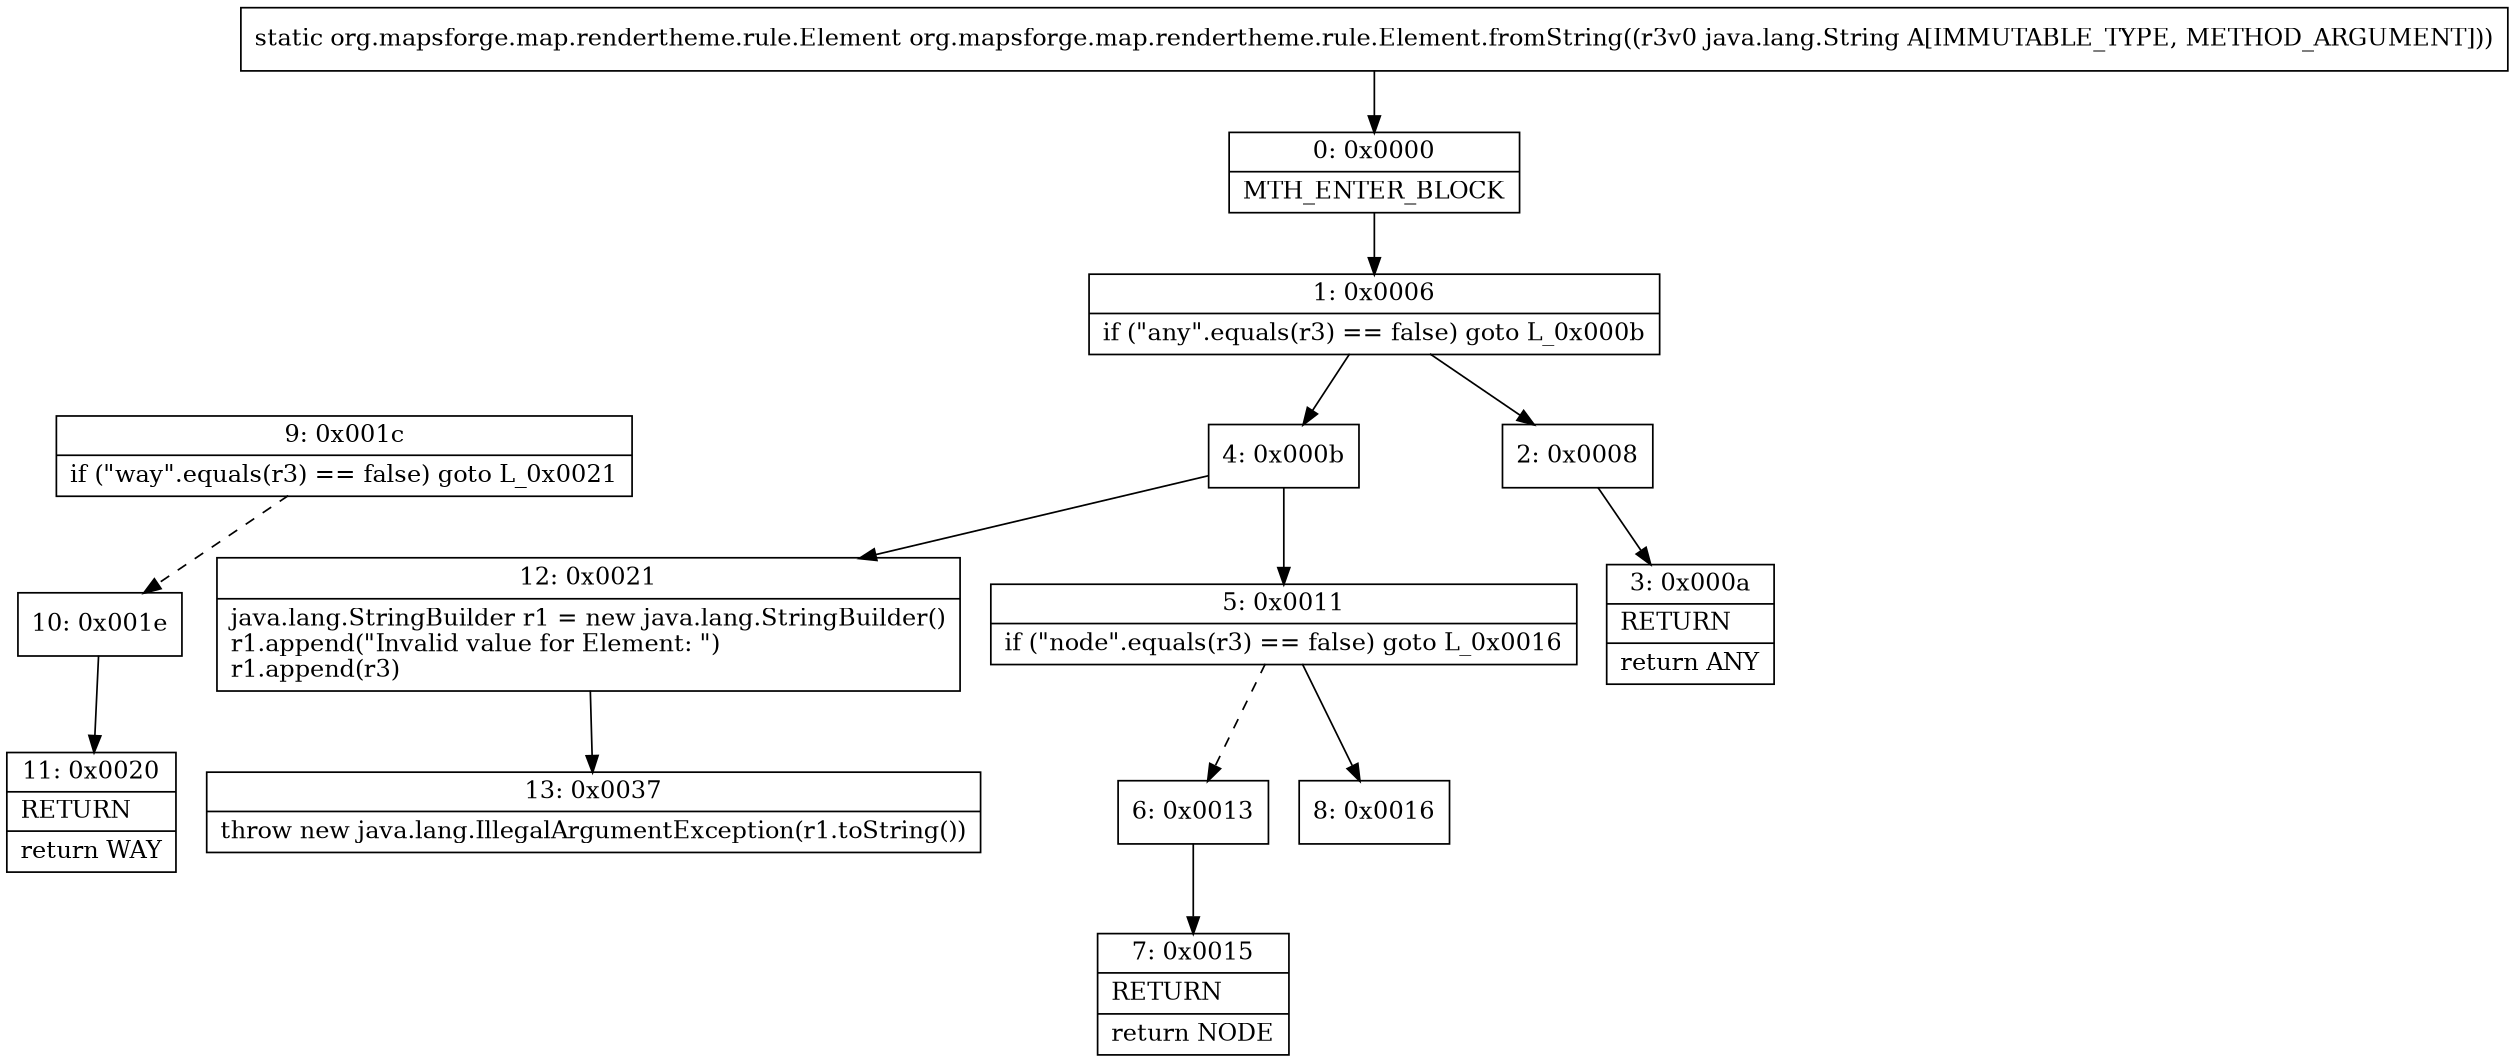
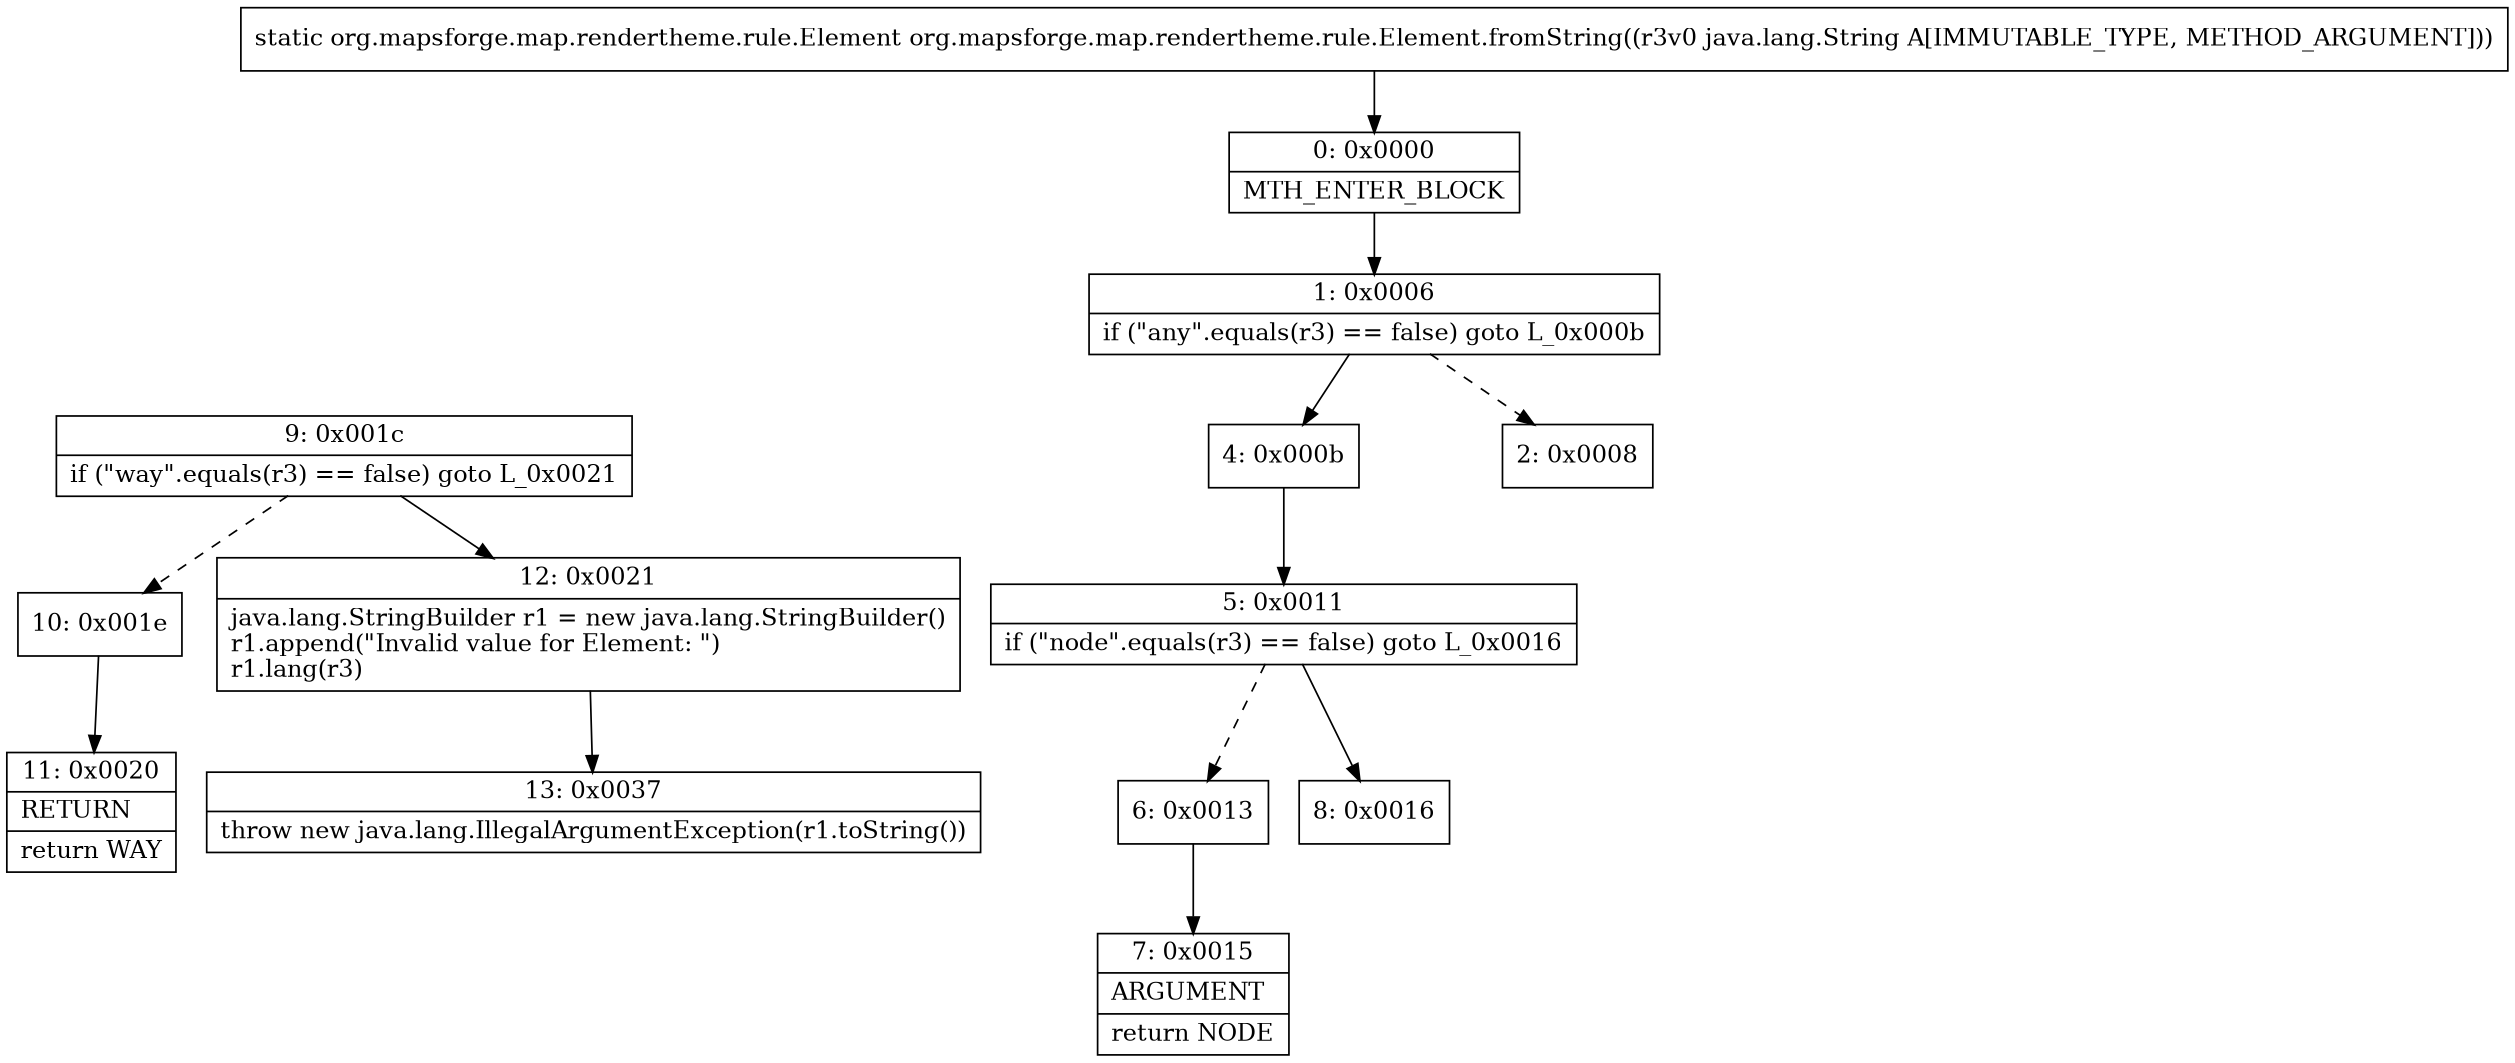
(1475, 385) -> (1475, 385)
(1042, 515) -> (440, 522)
(1690, 624) -> none
(316, 670) -> (297, 670)
(1167, 993) -> (1188, 993)
